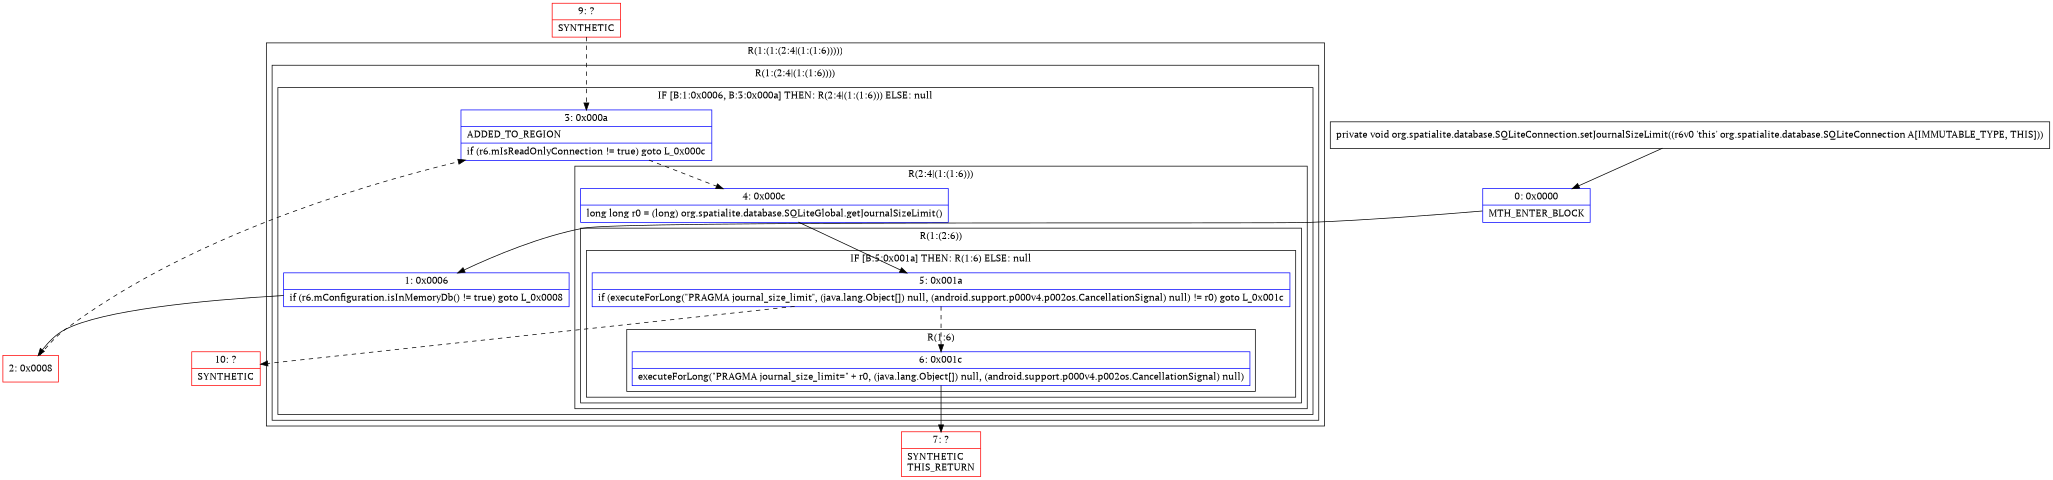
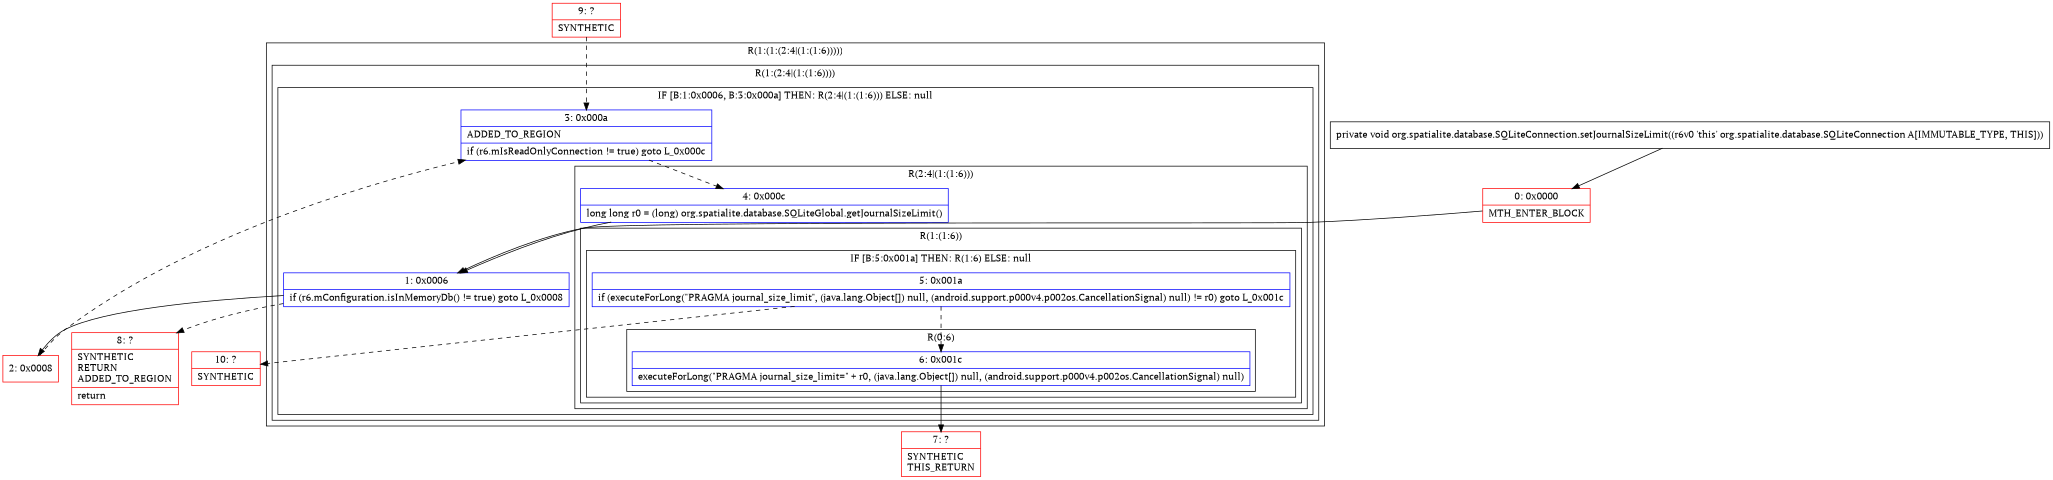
(1536, 205) -> (1536, 205)
(941, 236) -> (941, 236)
(849, 246) -> (538, 242)
(941, 338) -> (941, 338)
none -> (125, 369)
